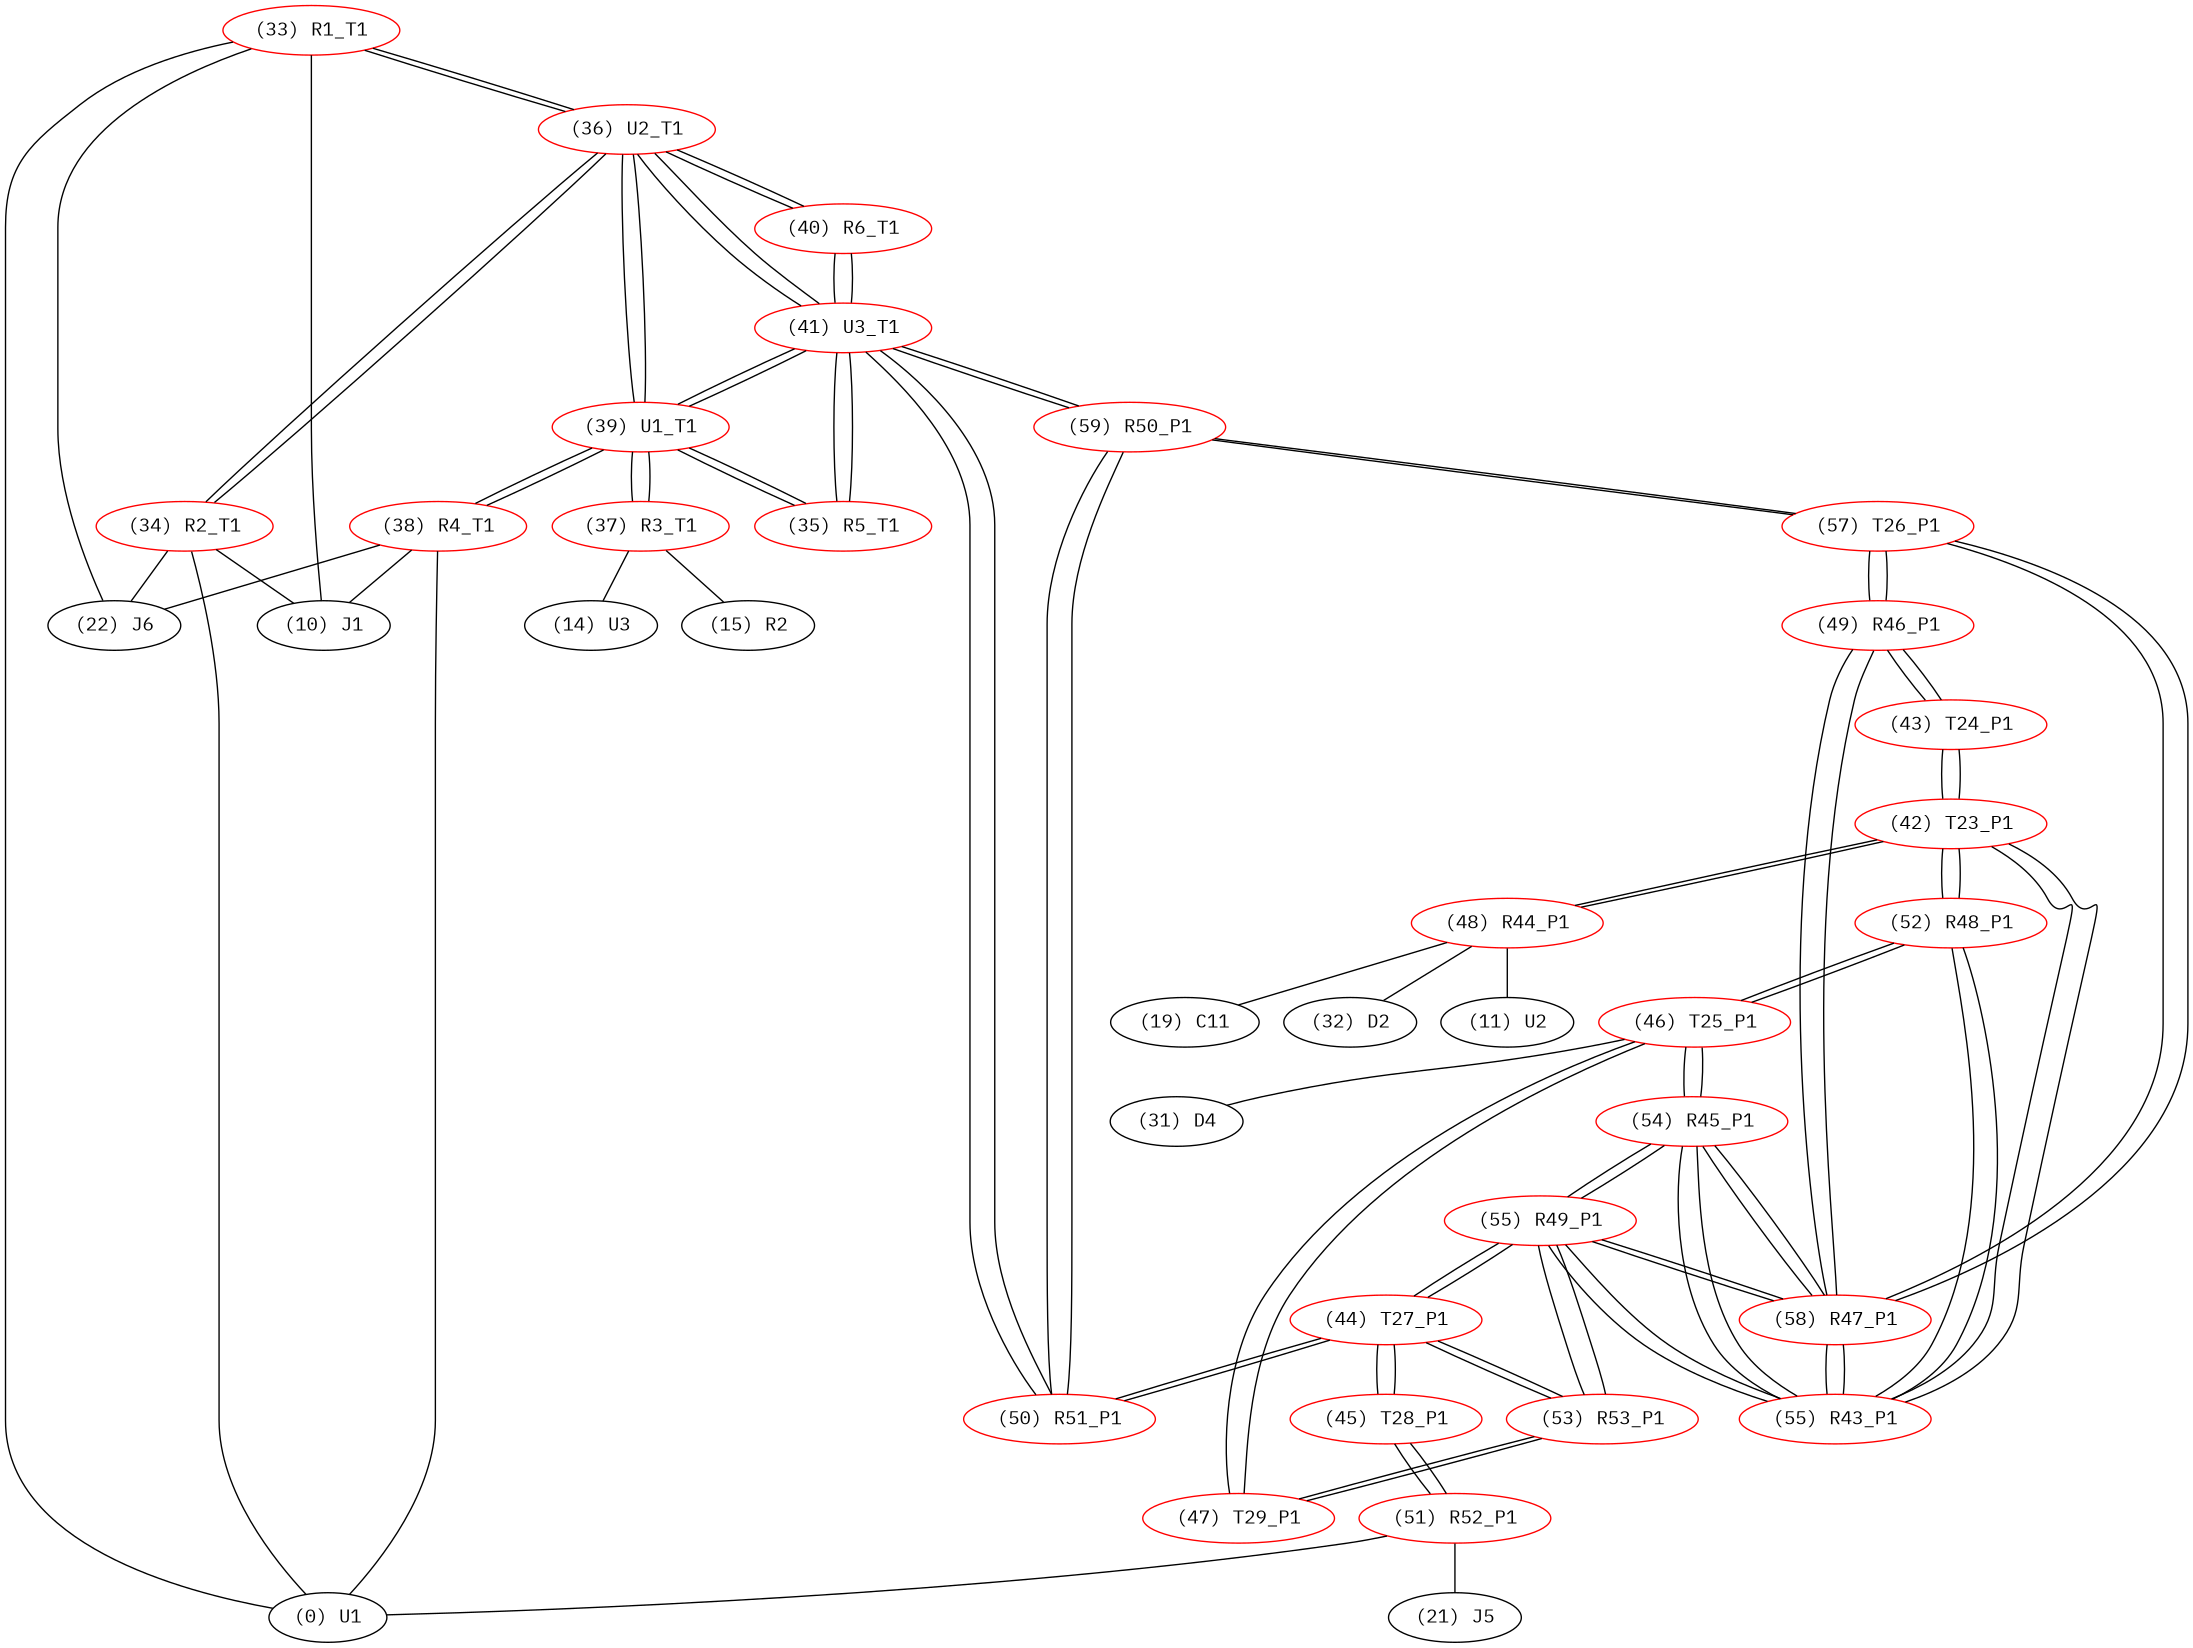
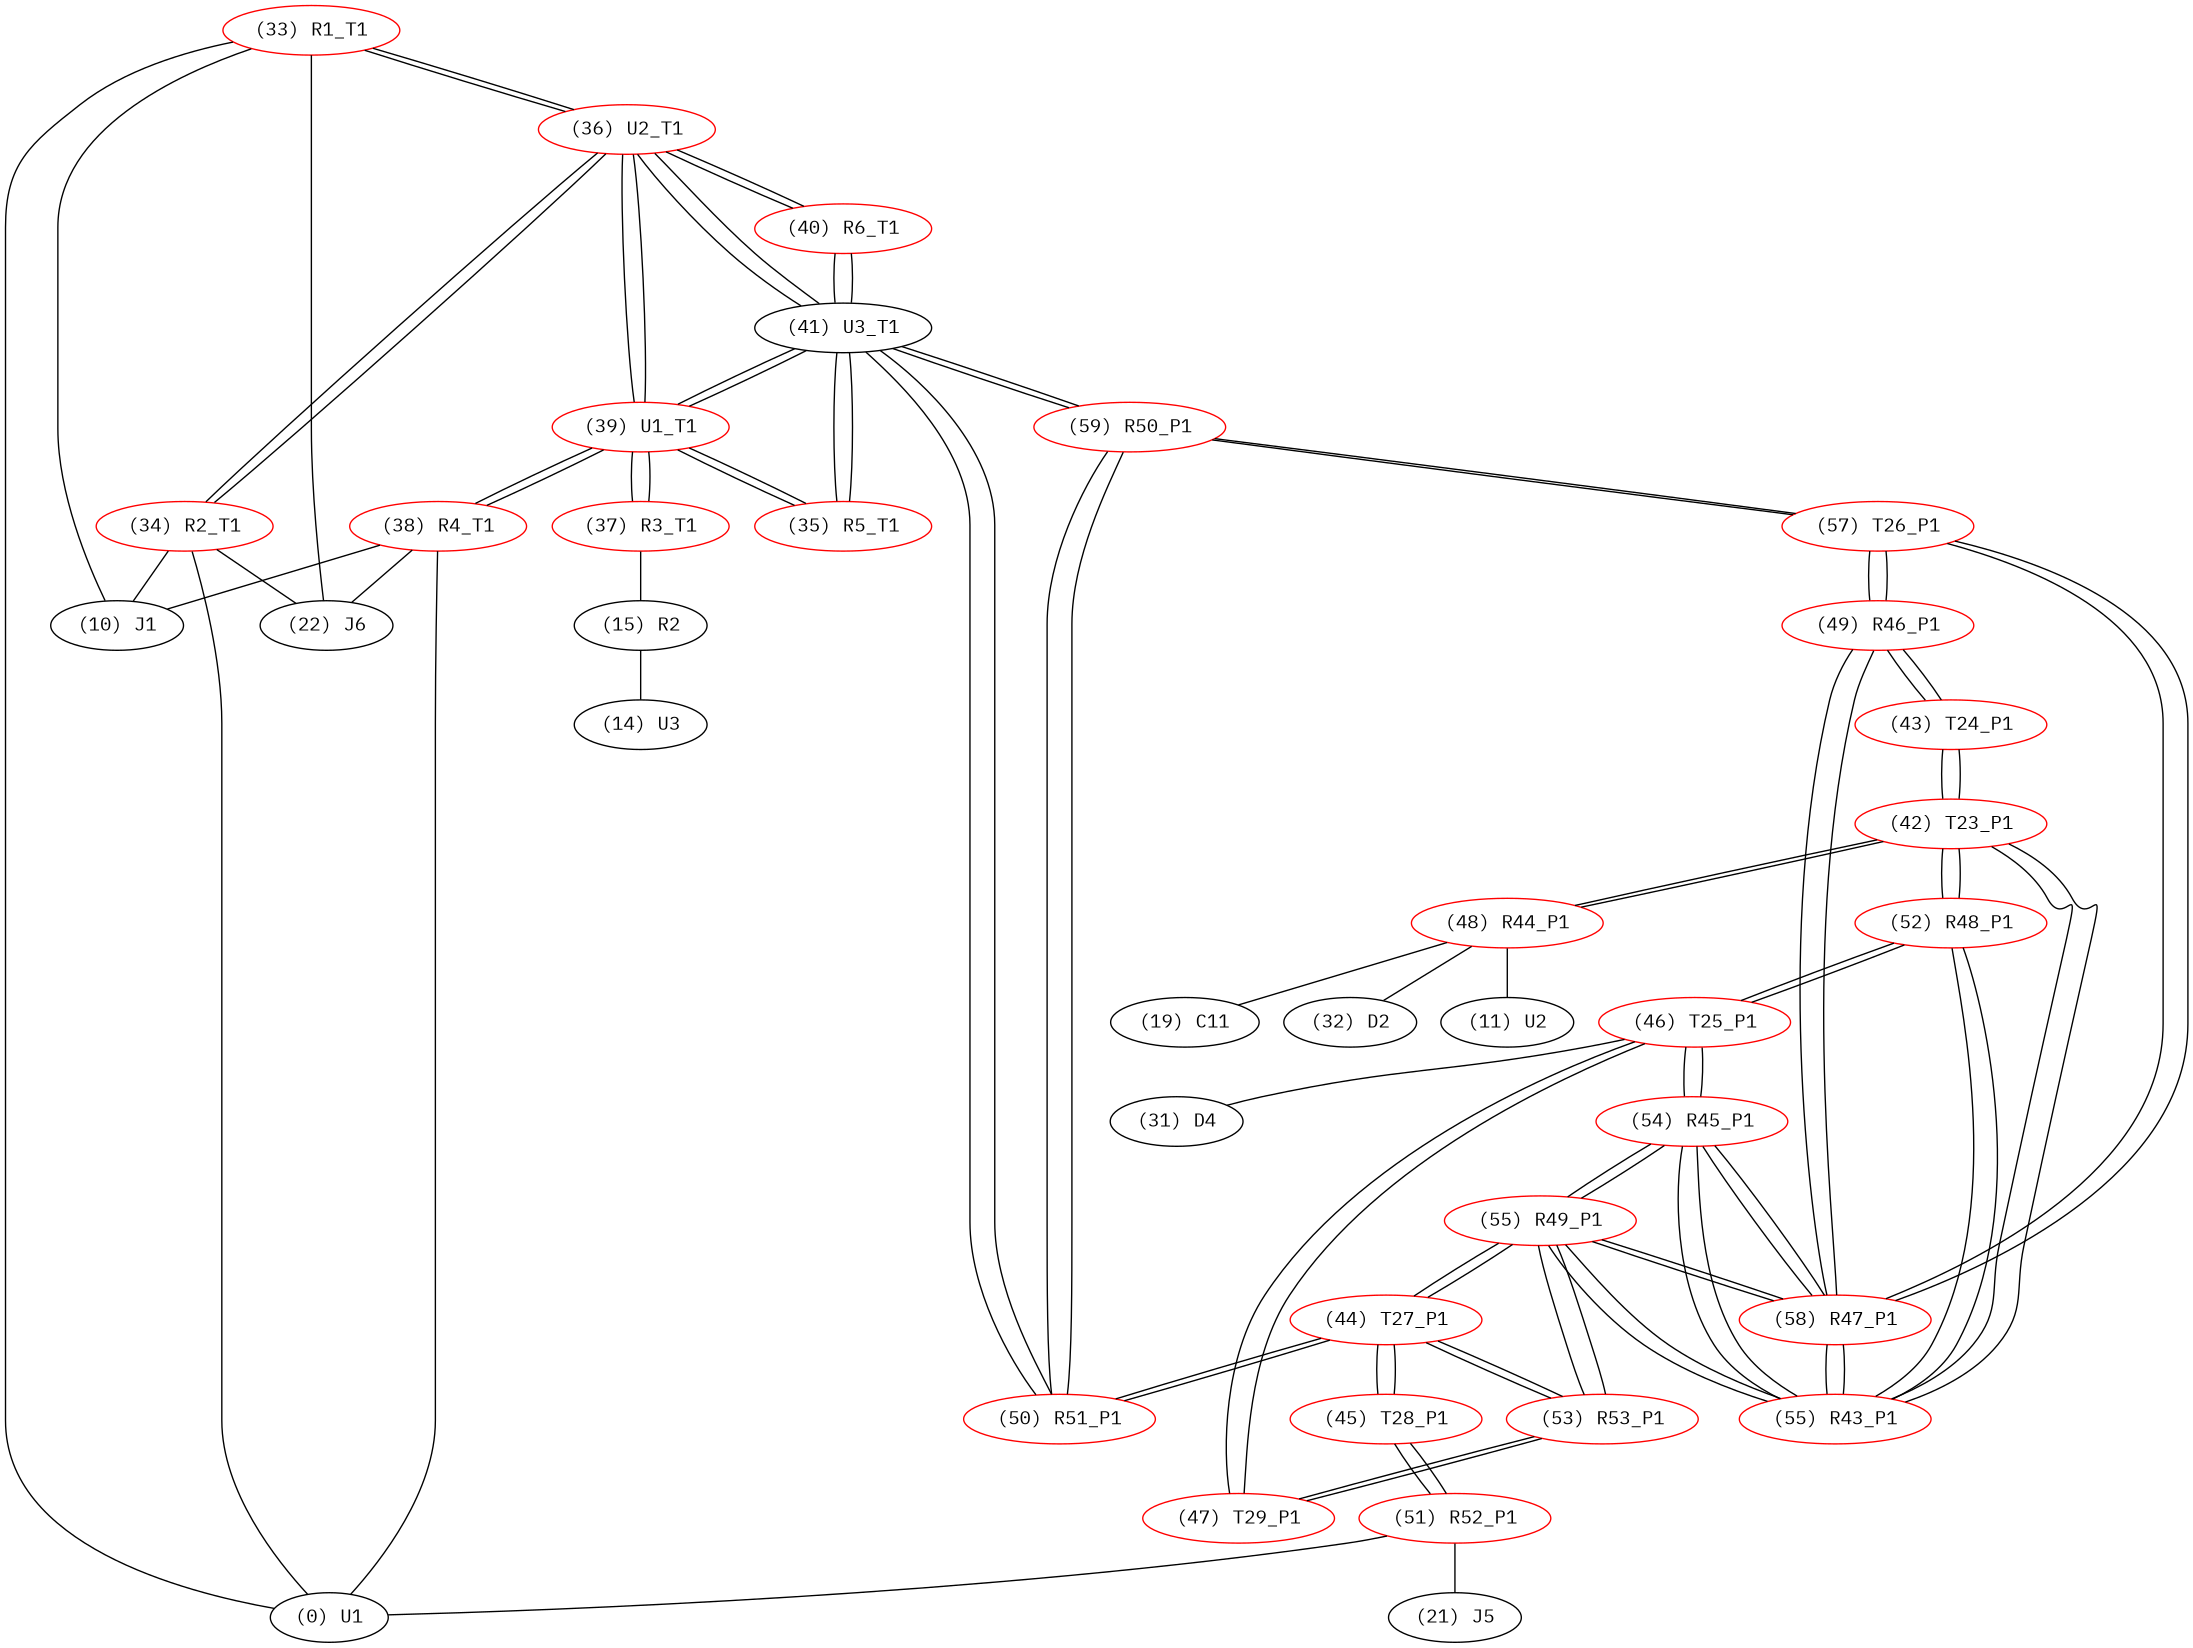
(843, 328) -> (843, 328)
(616, 576) -> (641, 675)
